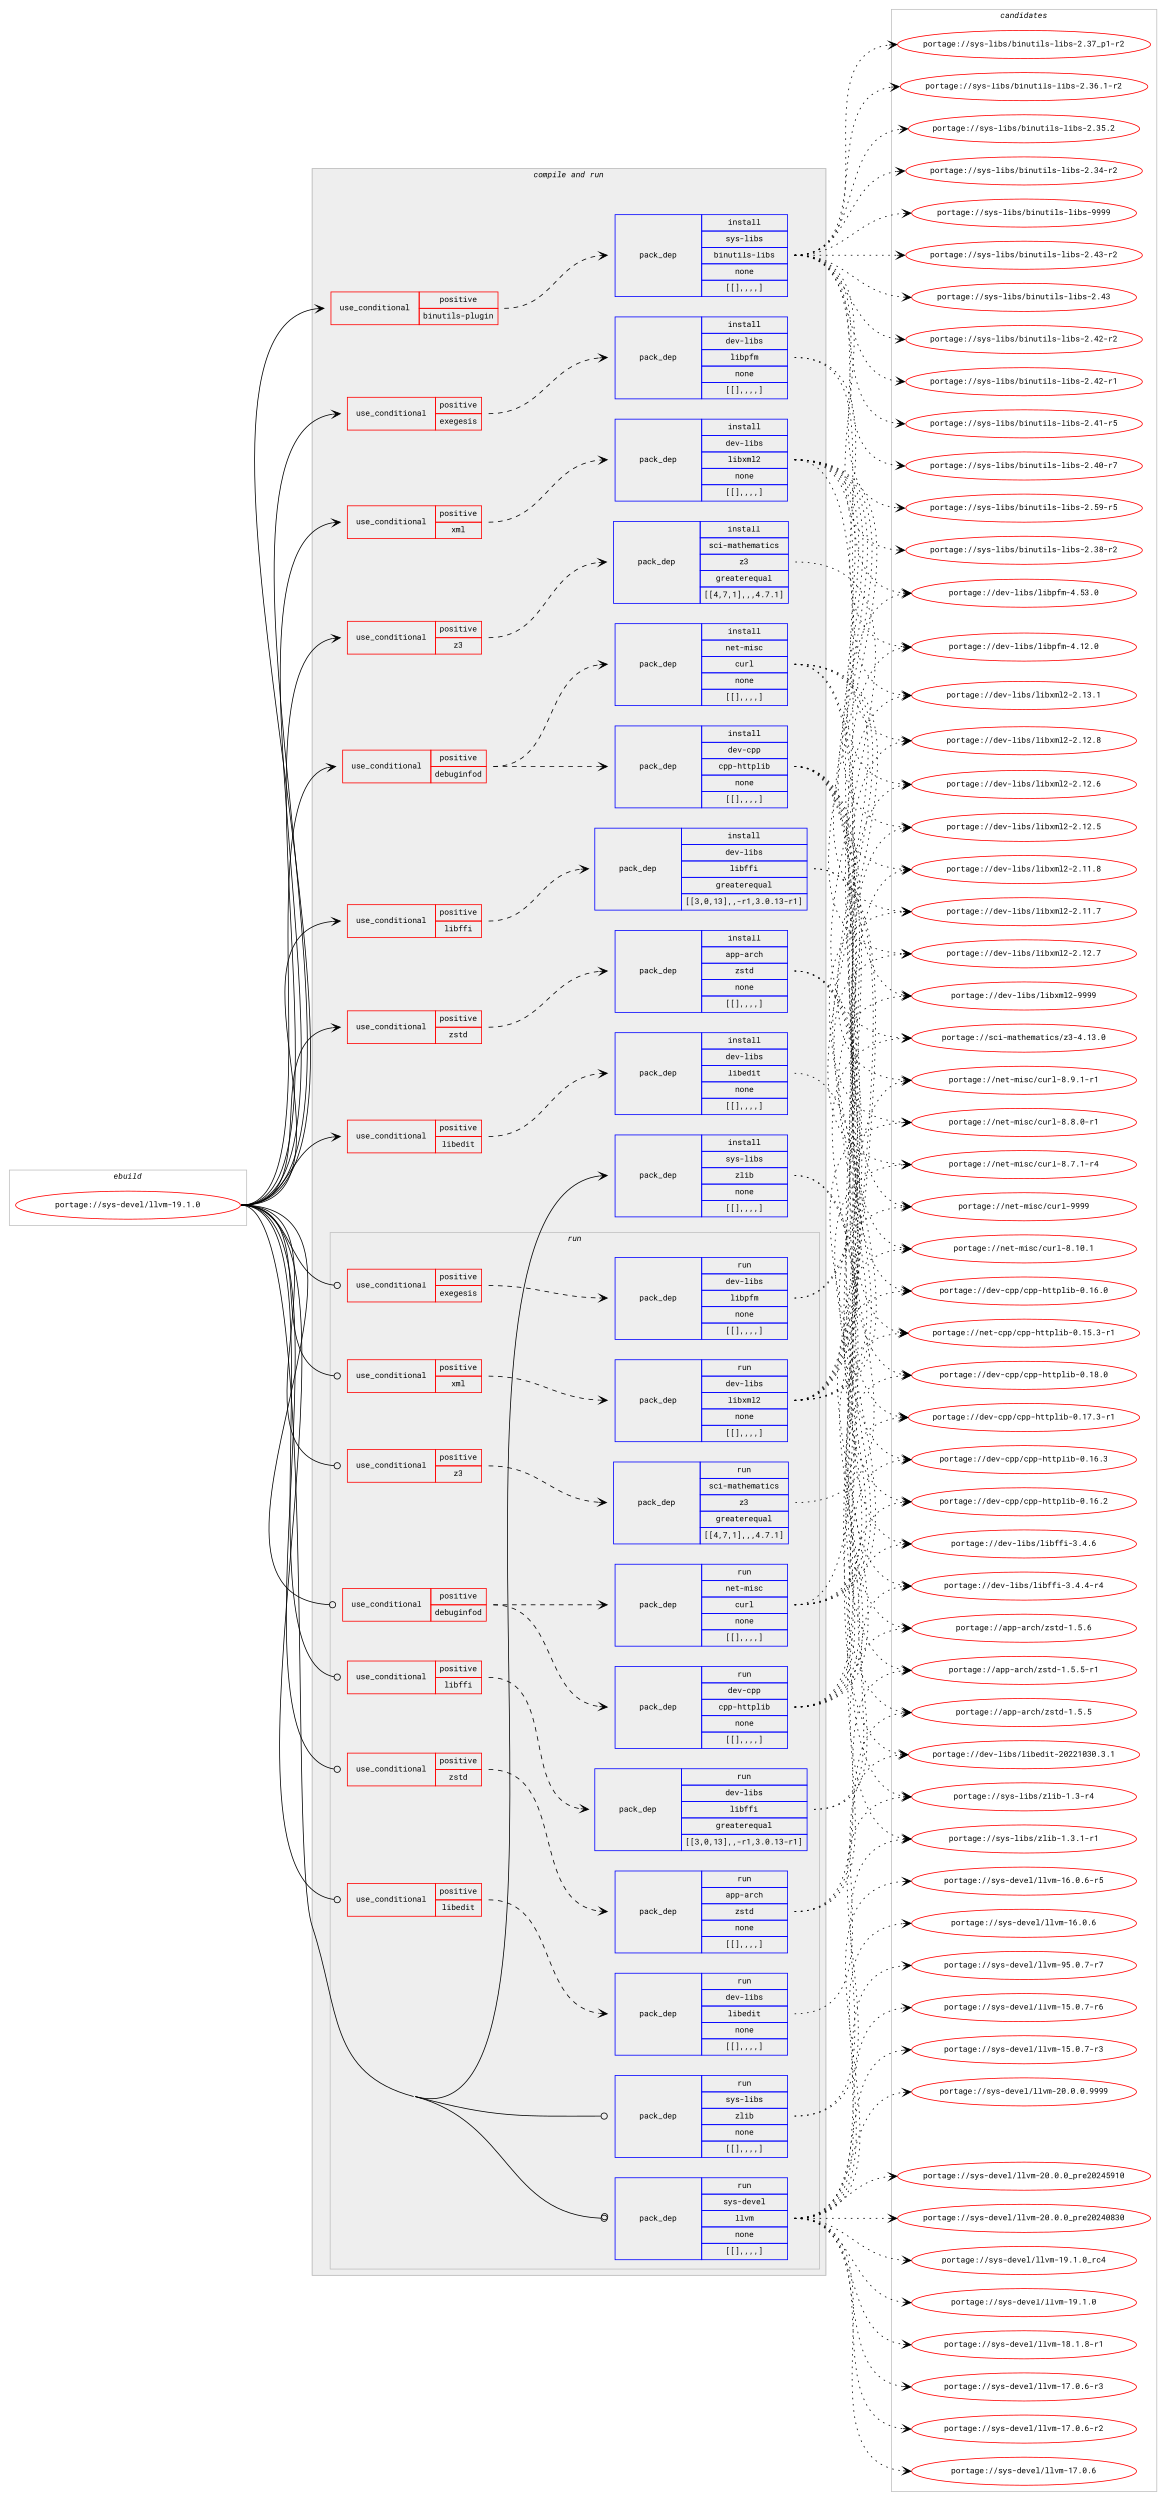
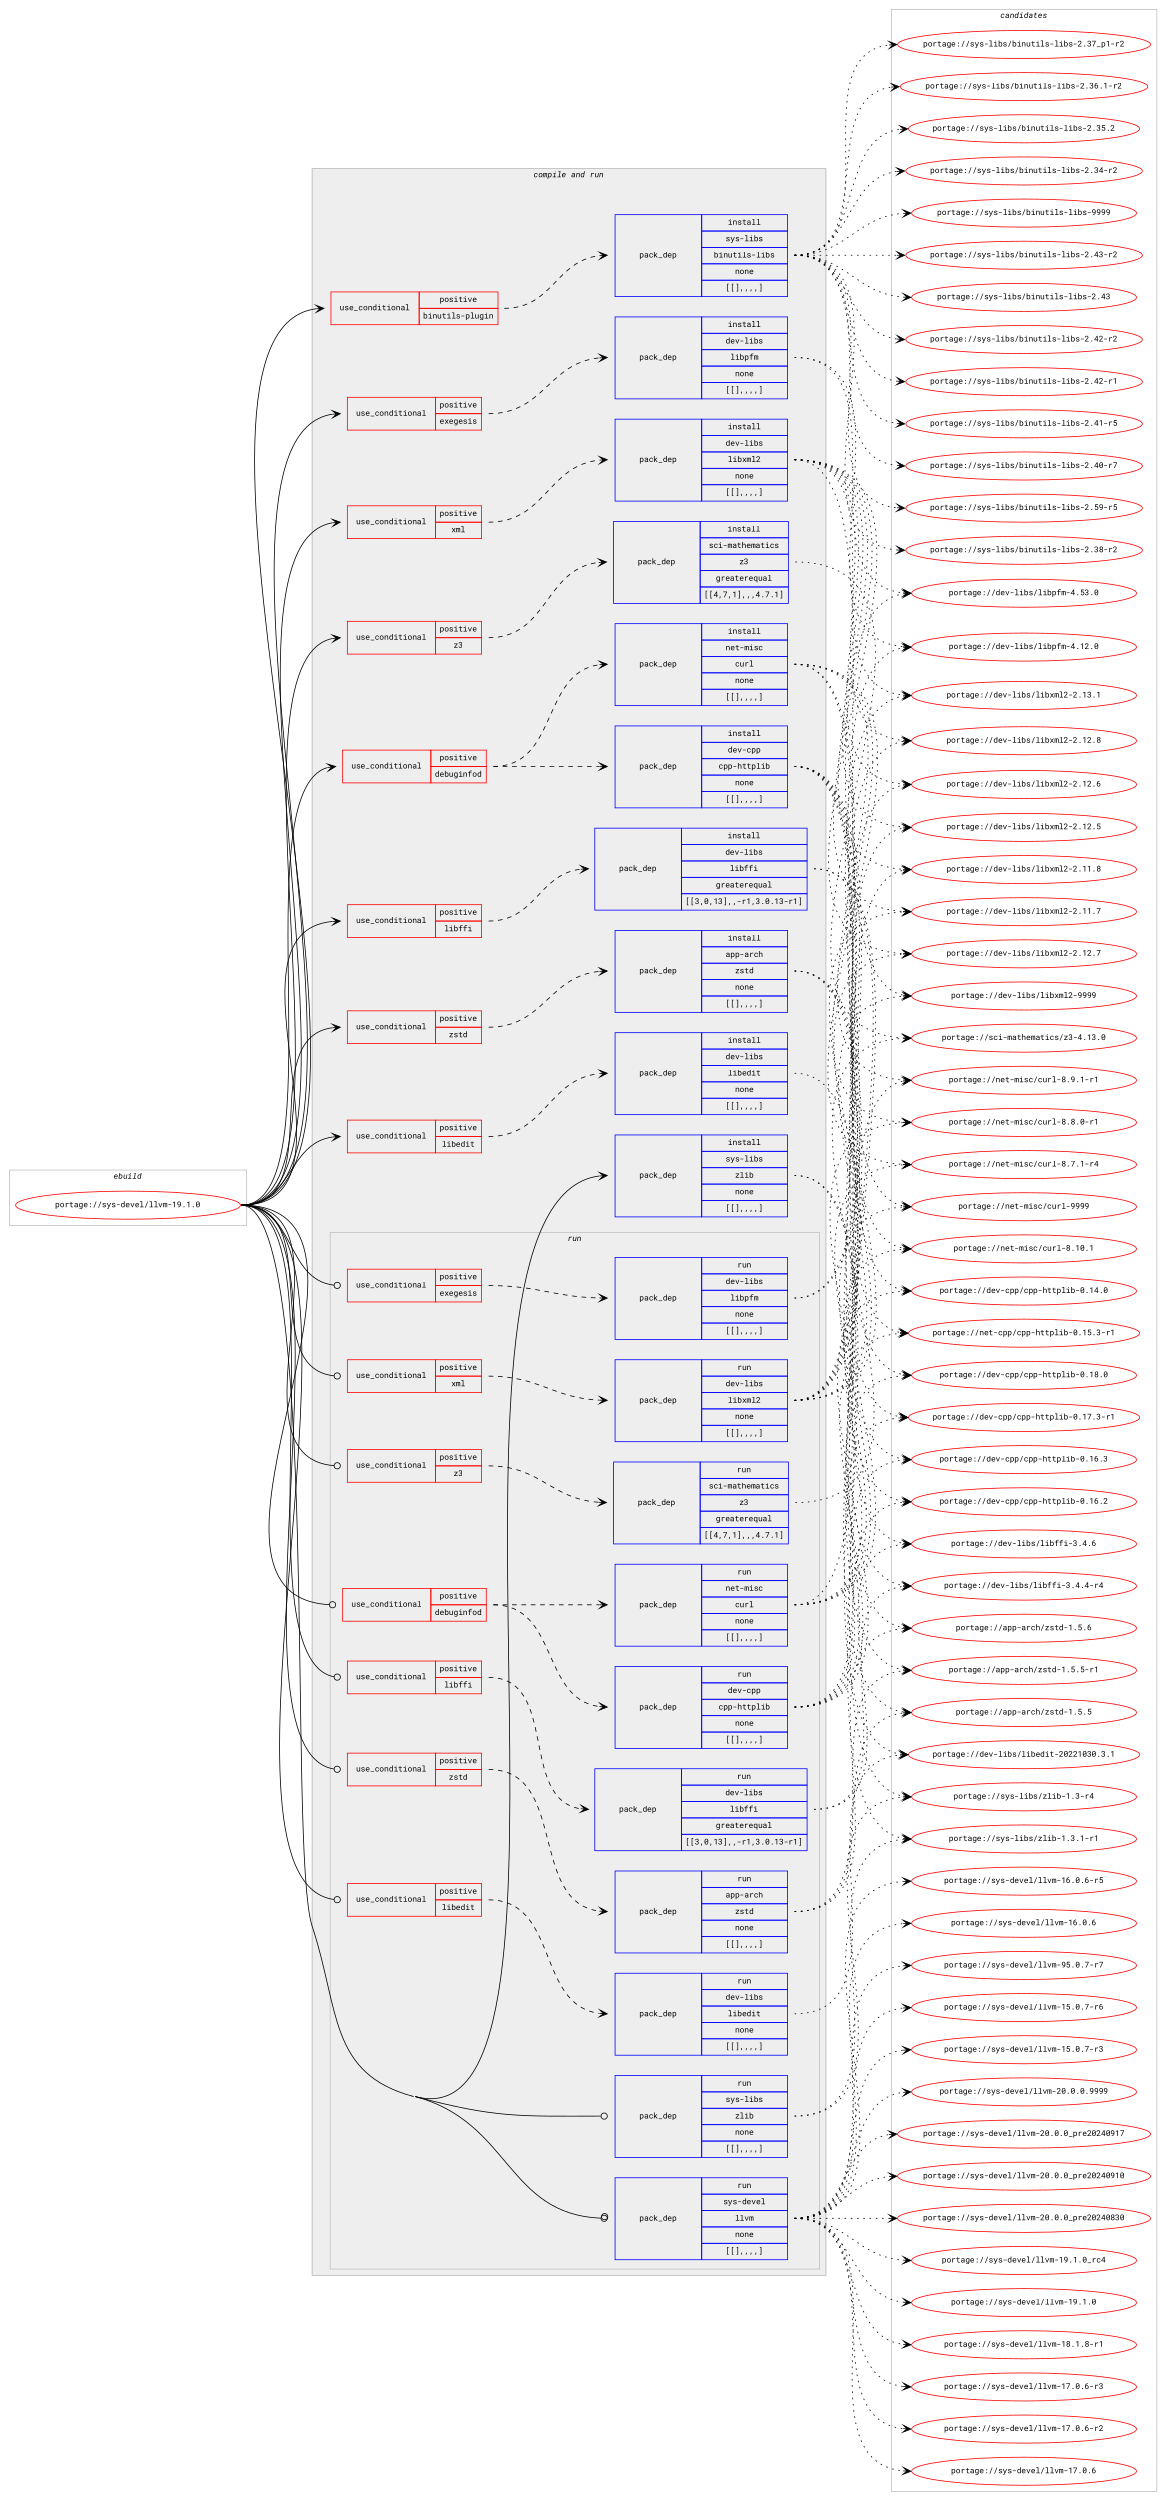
(1024, 1291) -> (1024, 1291)
none -> (1024, 2134)
(1024, 2176) -> (1024, 2176)
